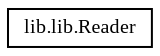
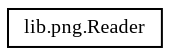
(80, 28) -> (85, 28)
